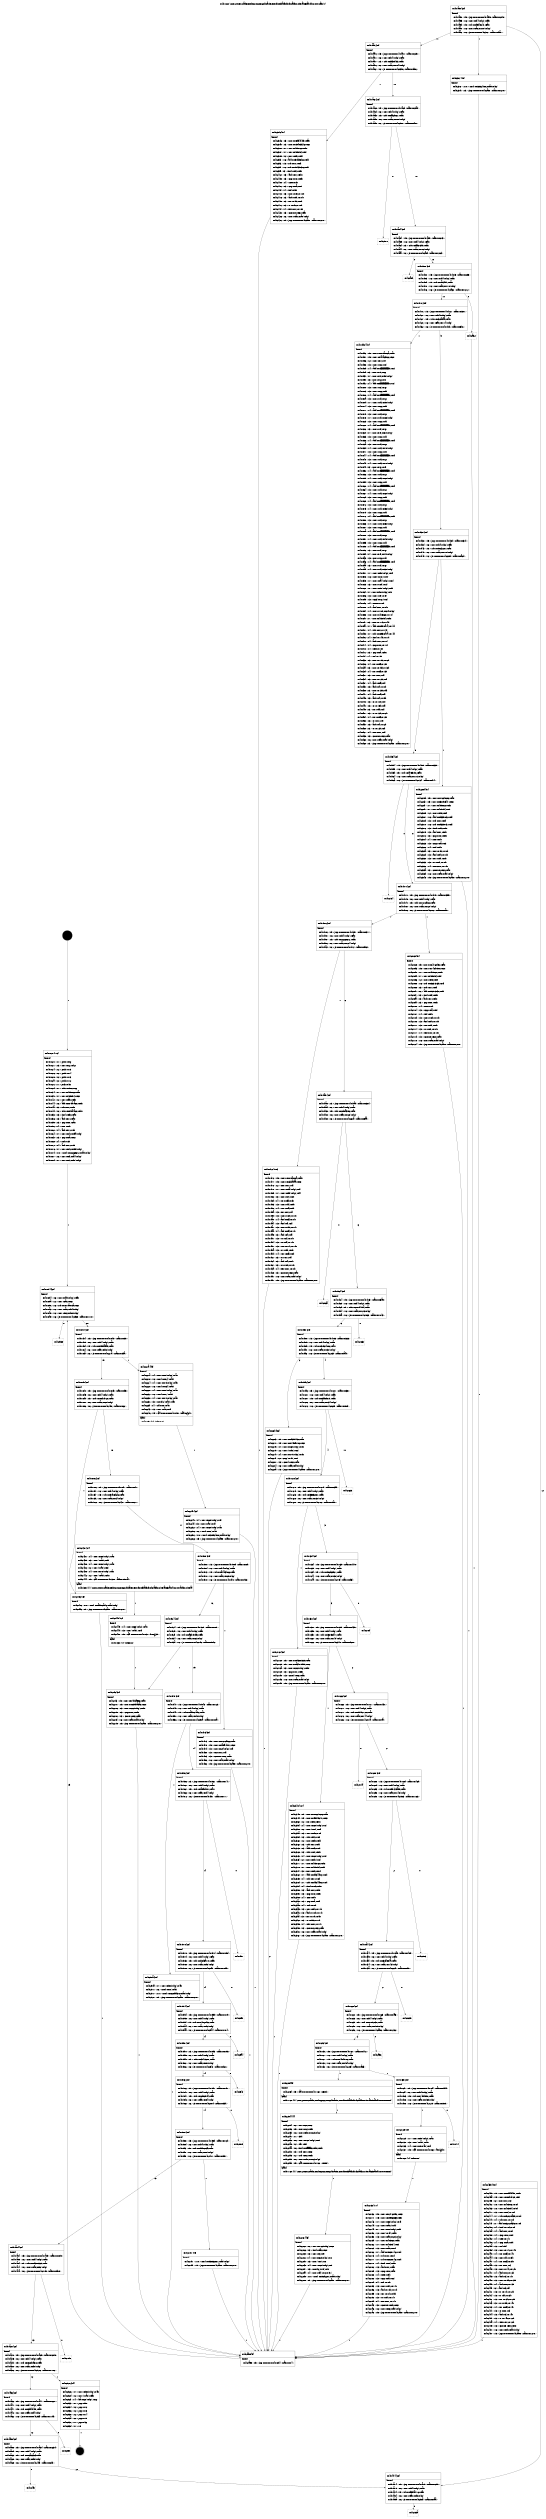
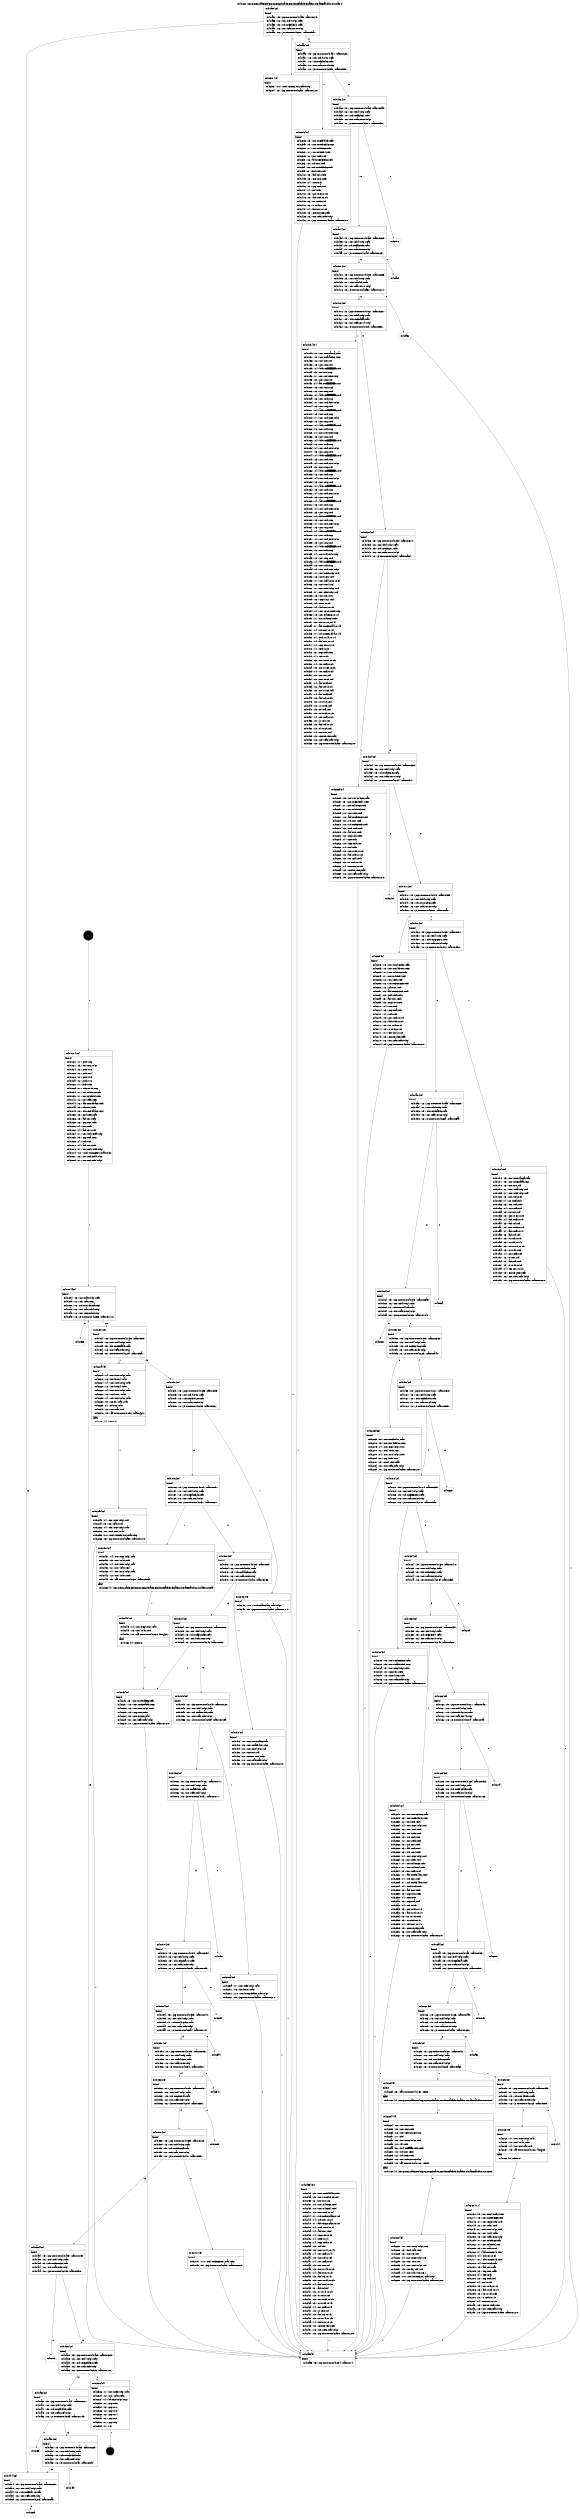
none -> (176, 1525)
